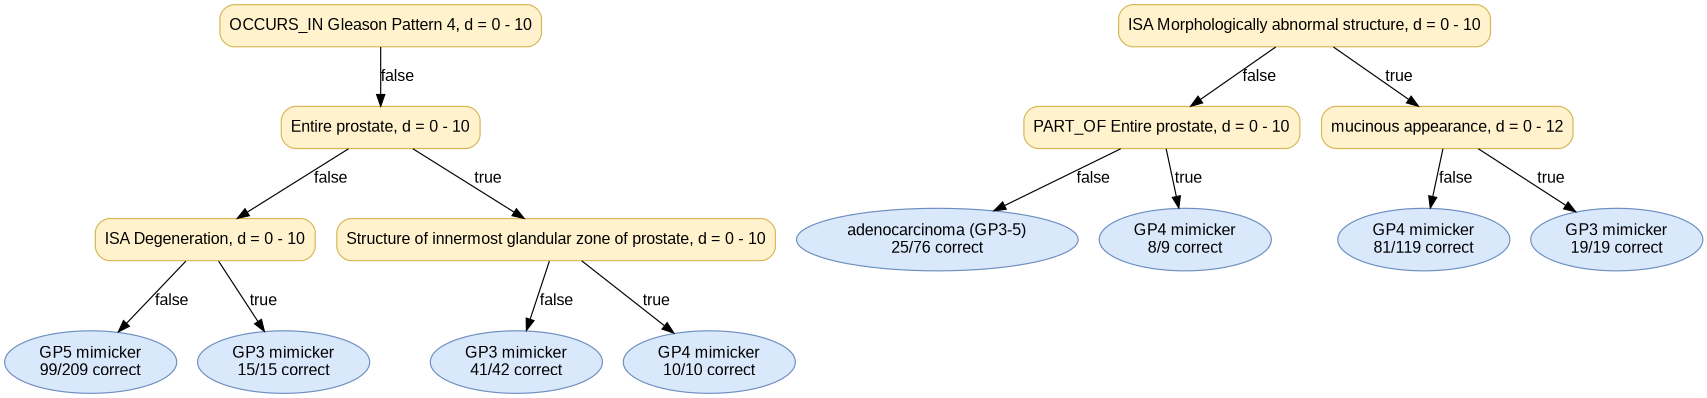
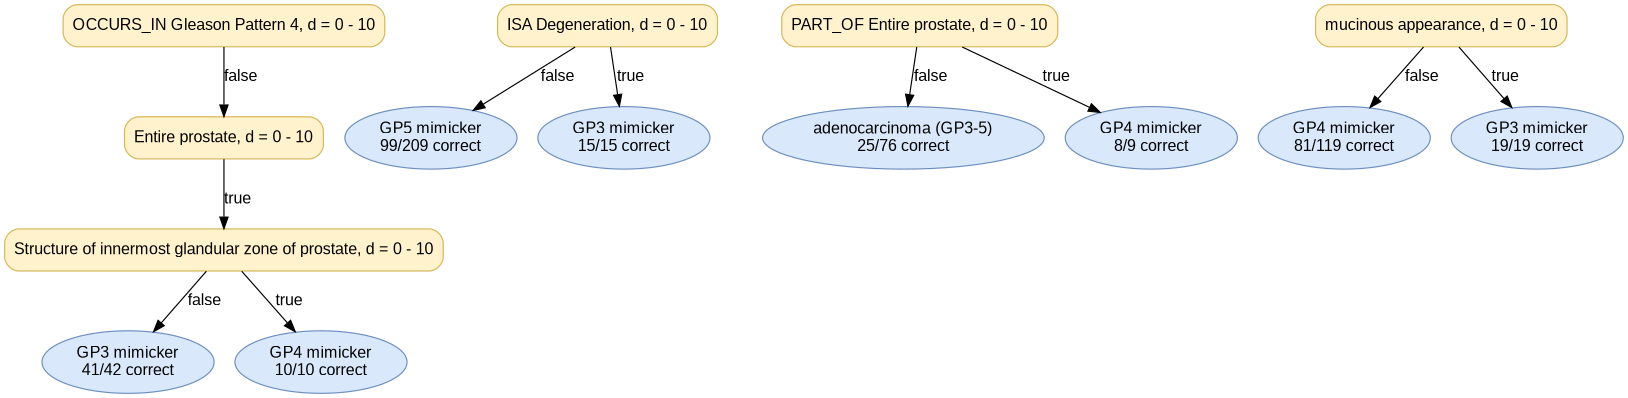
(1305, 26) -> none
(1447, 127) -> (1441, 26)
(298, 180) -> none
